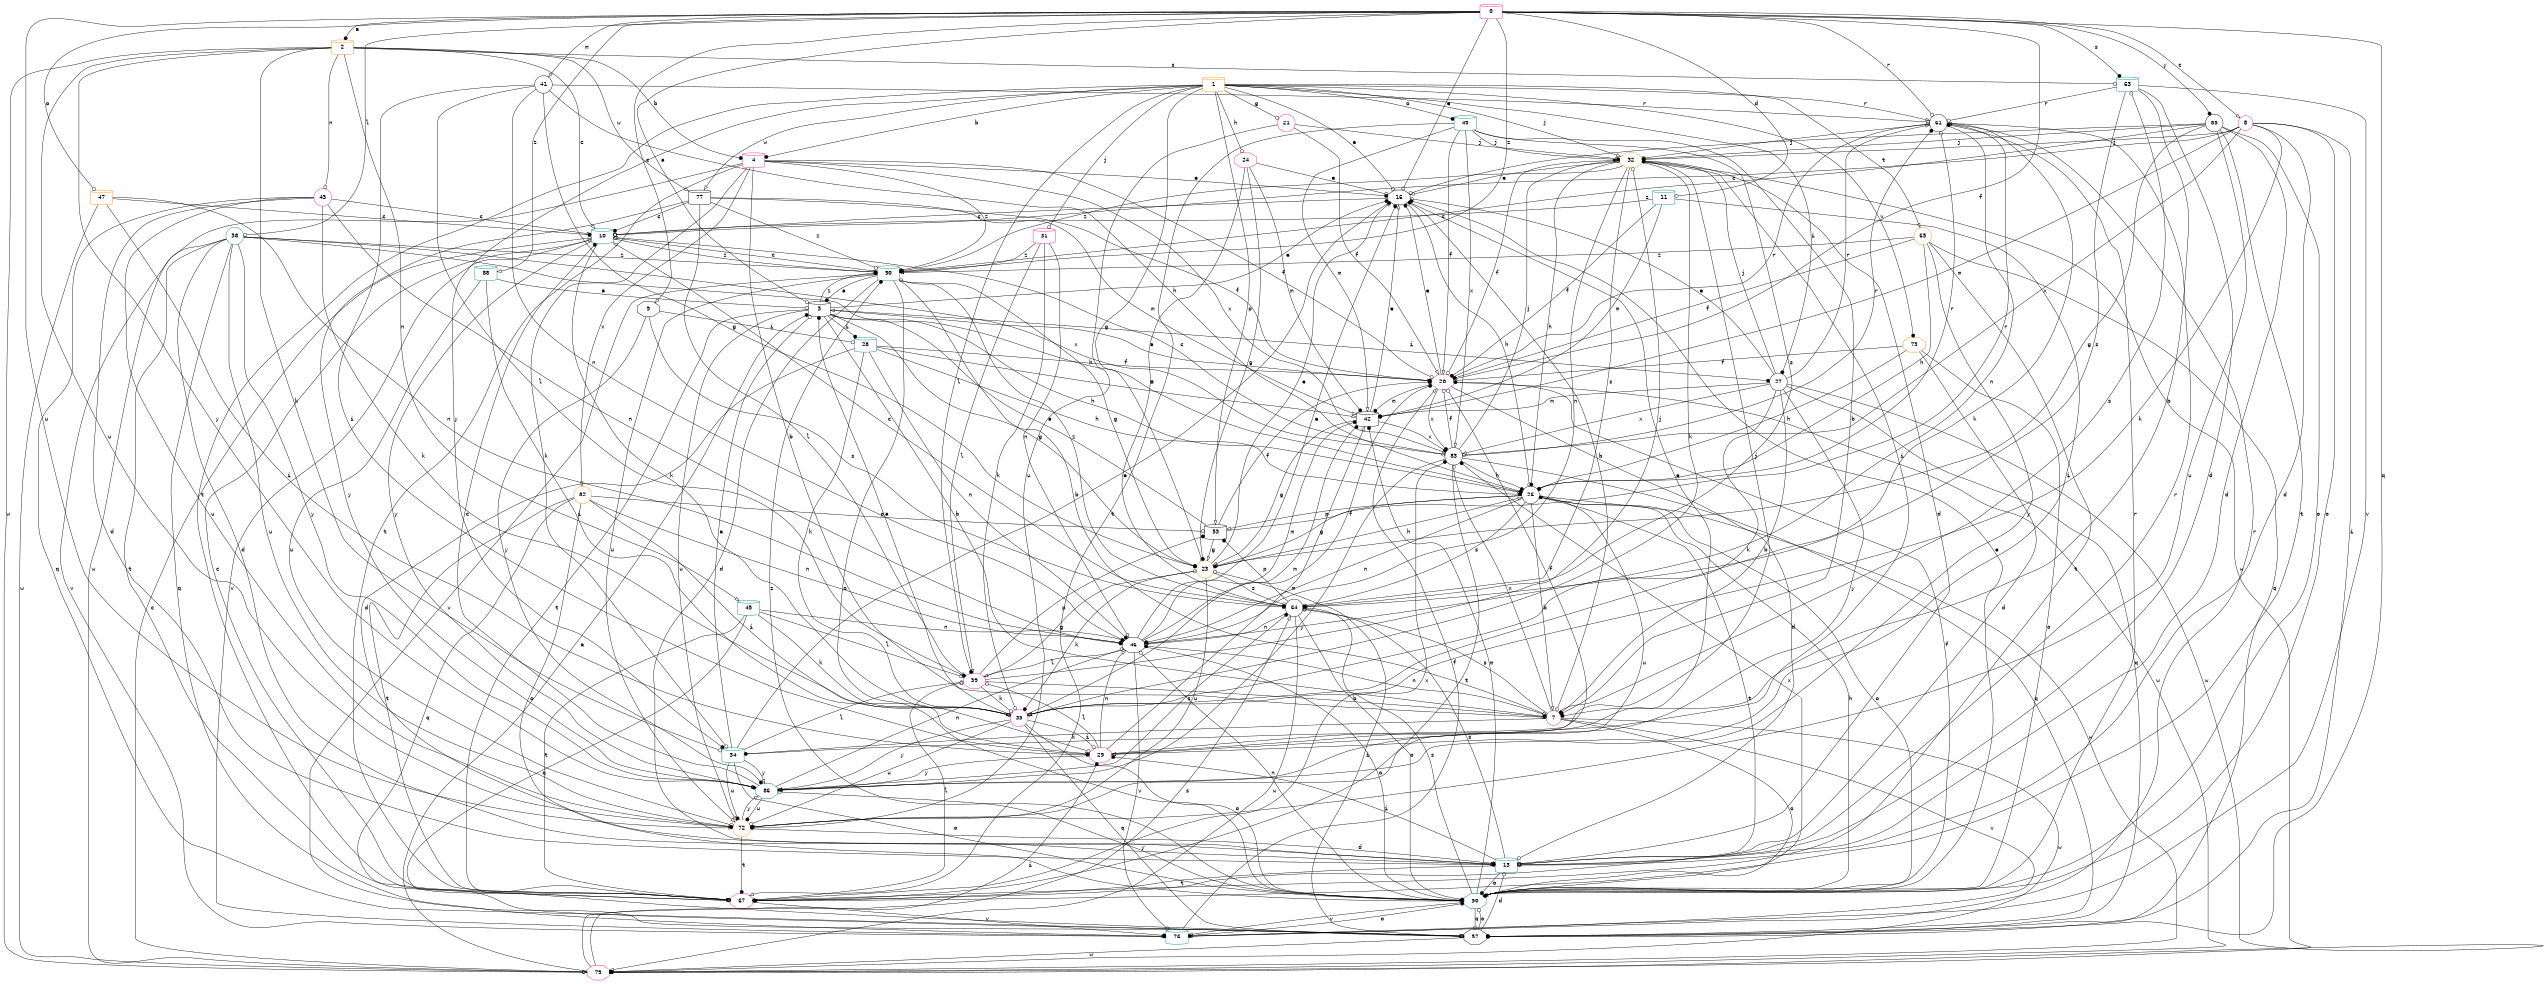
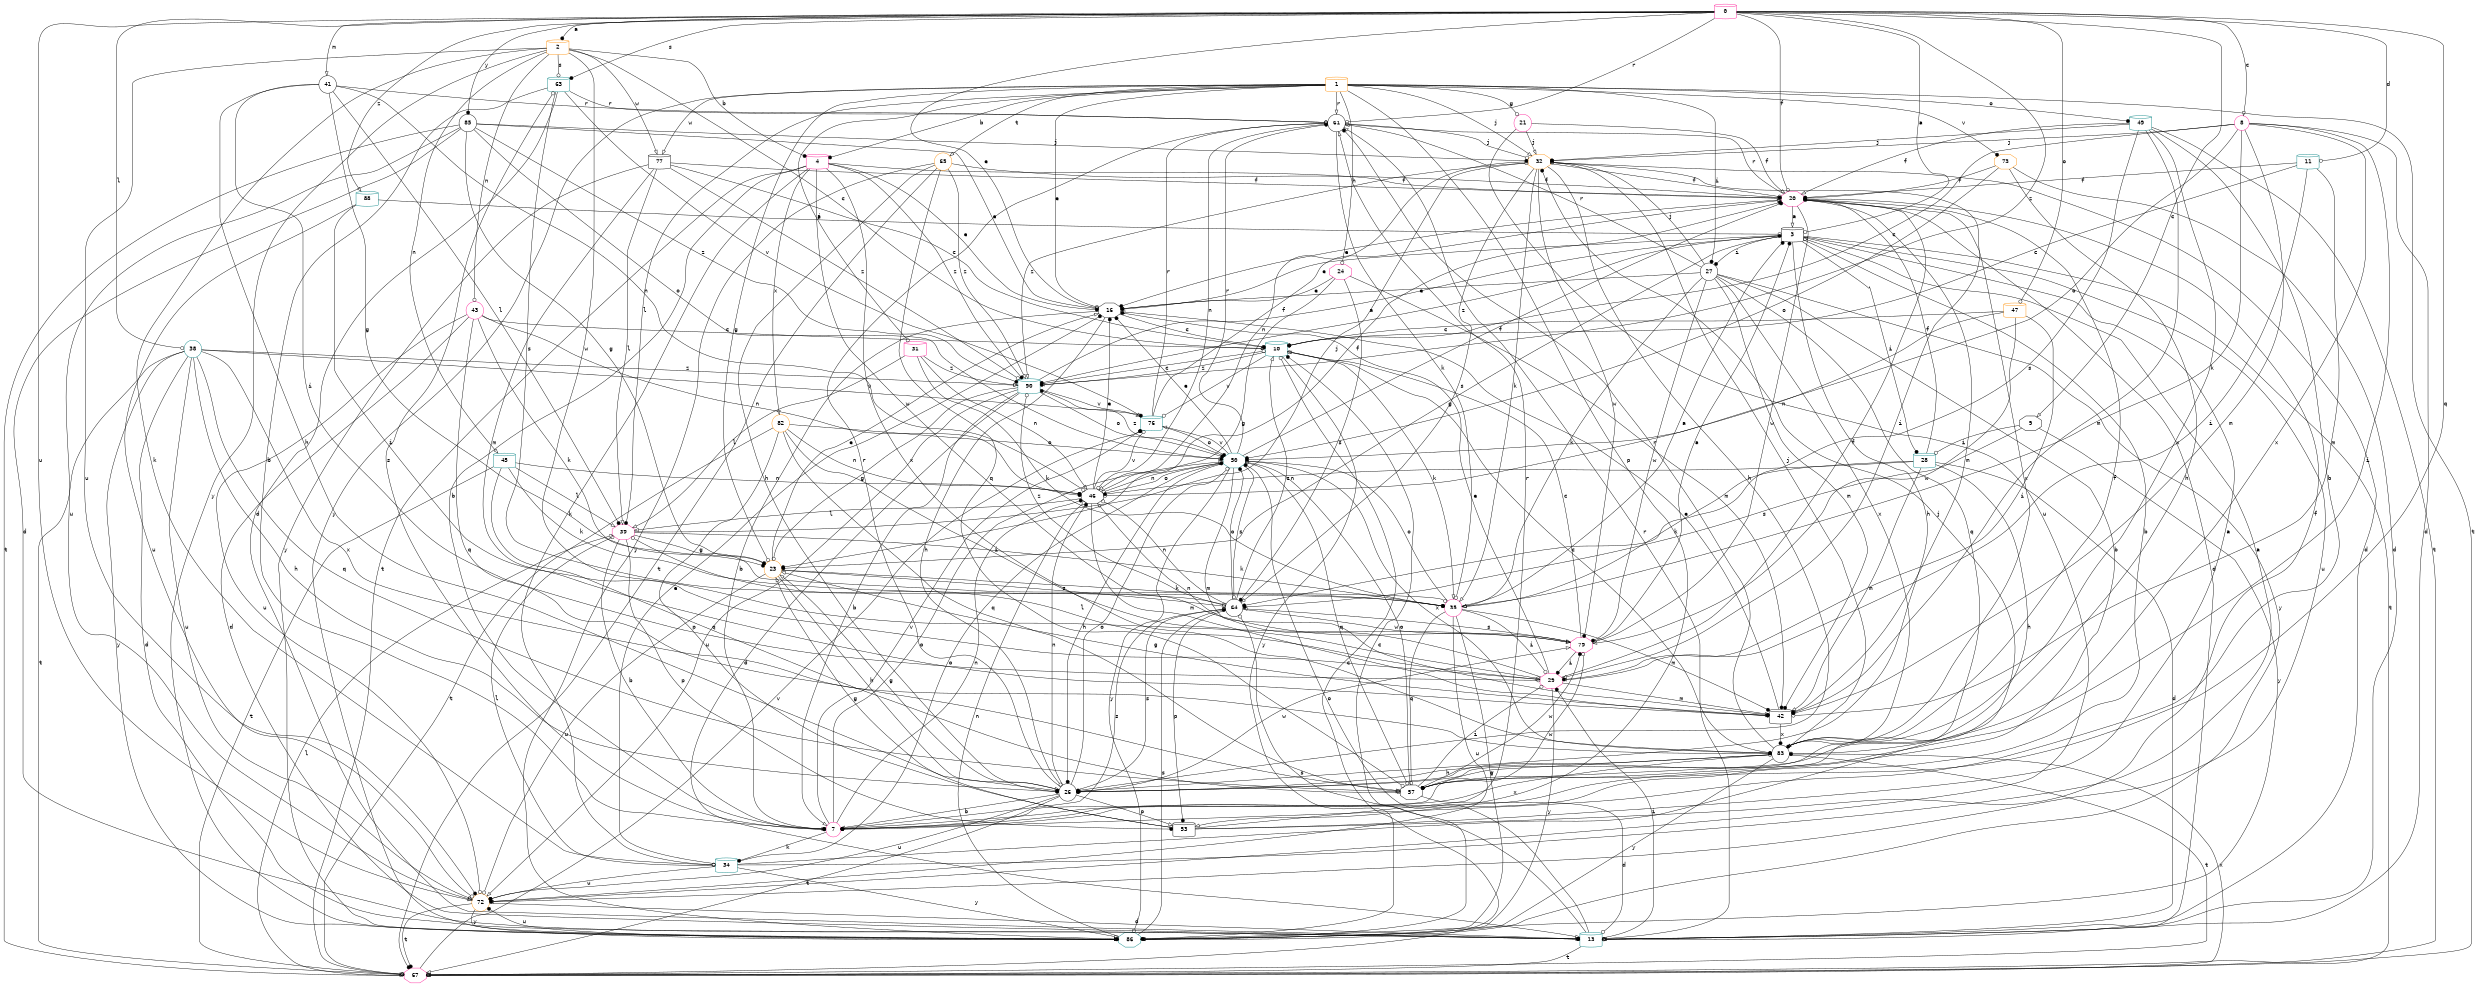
(1491, 177) -> none
(537, 219) -> (353, 477)
(1360, 767) -> (1474, 731)
